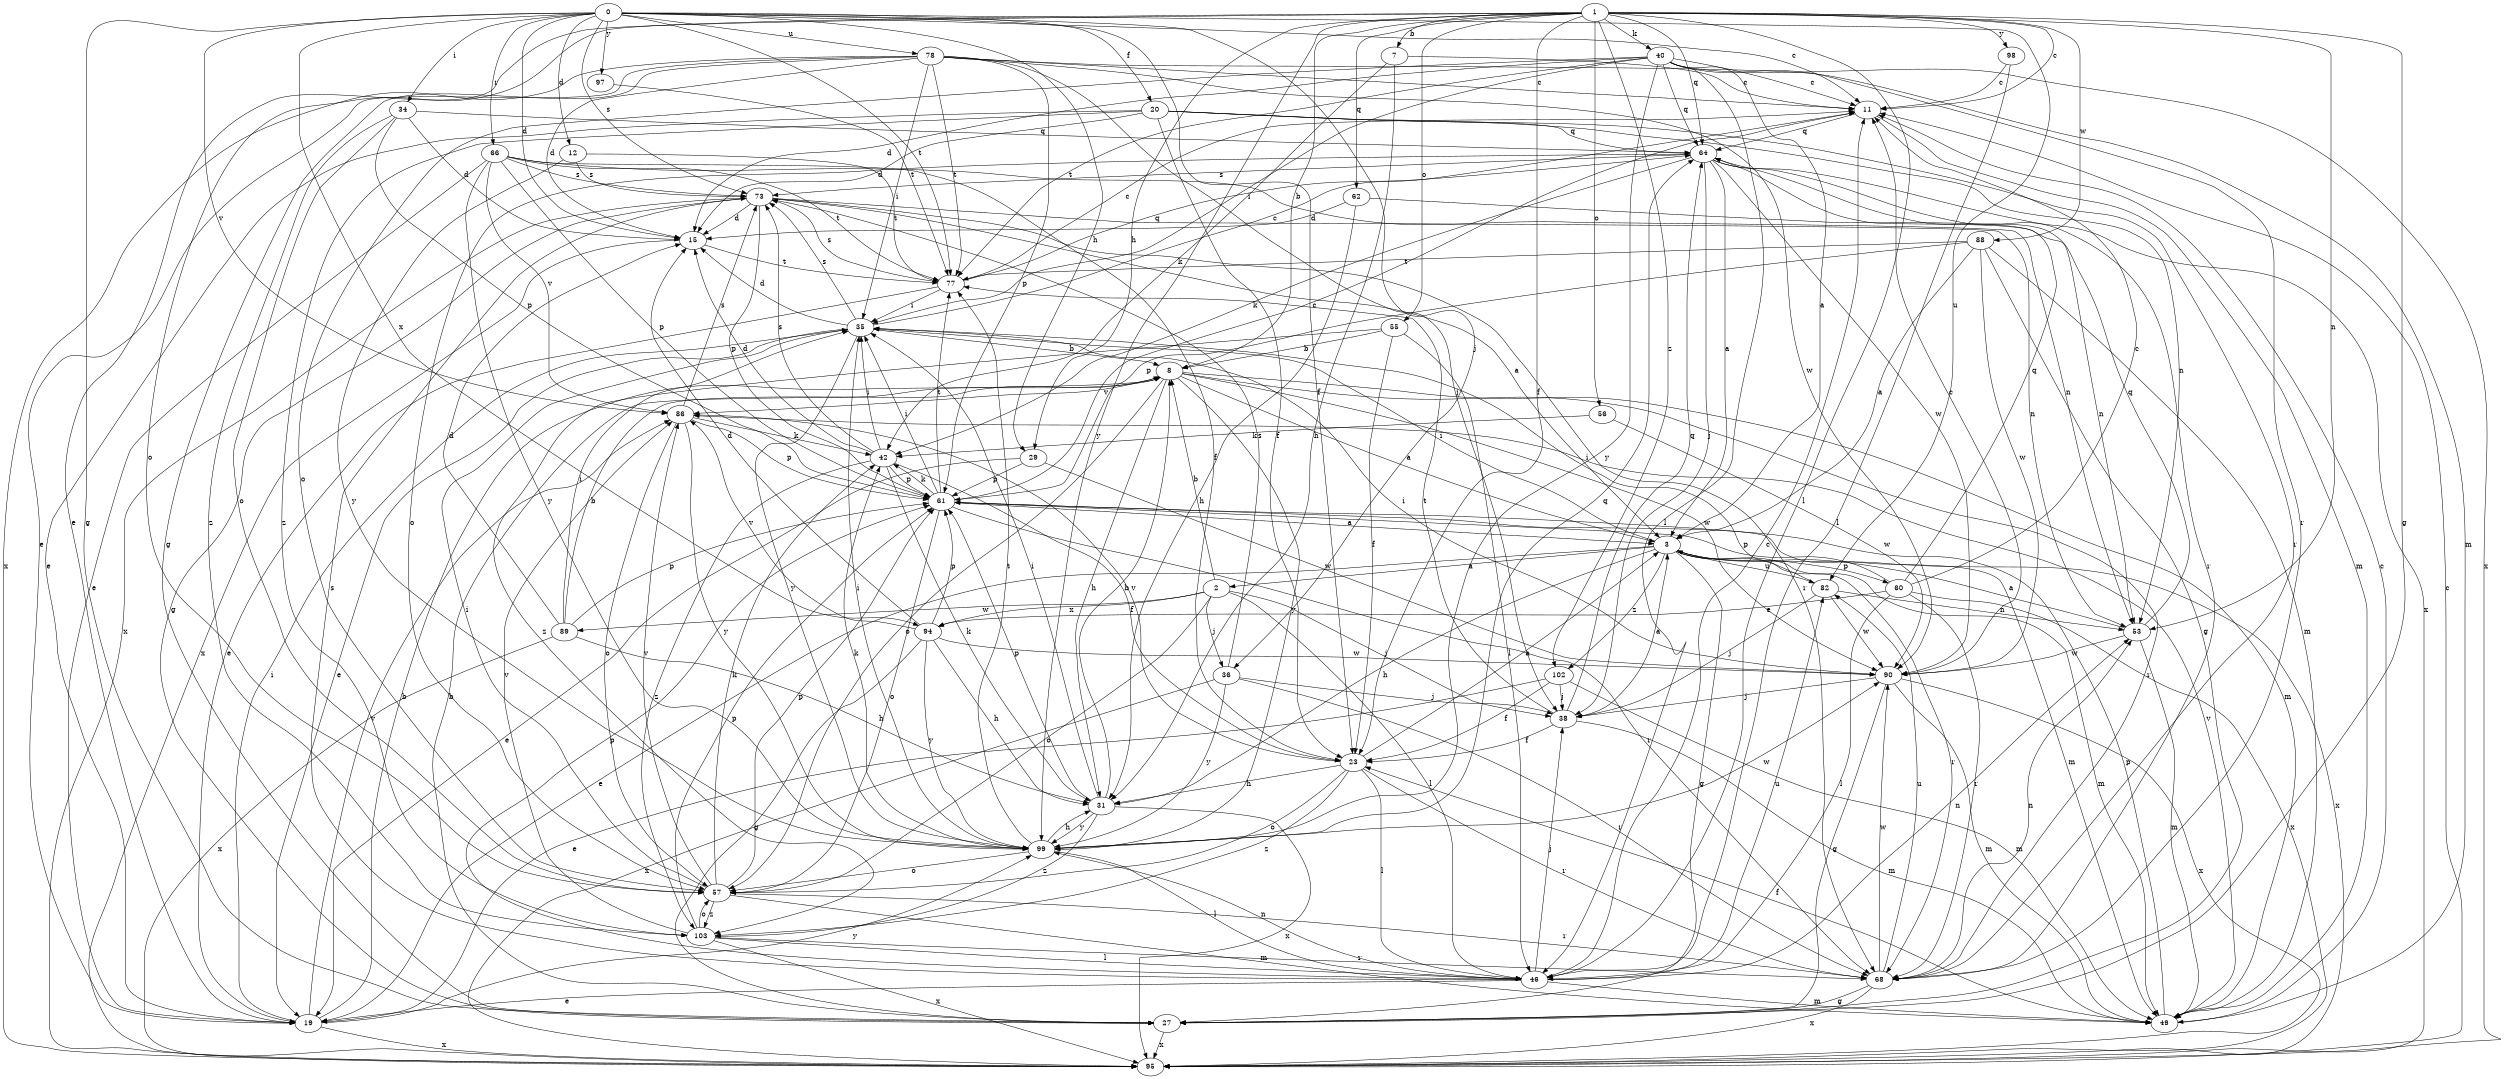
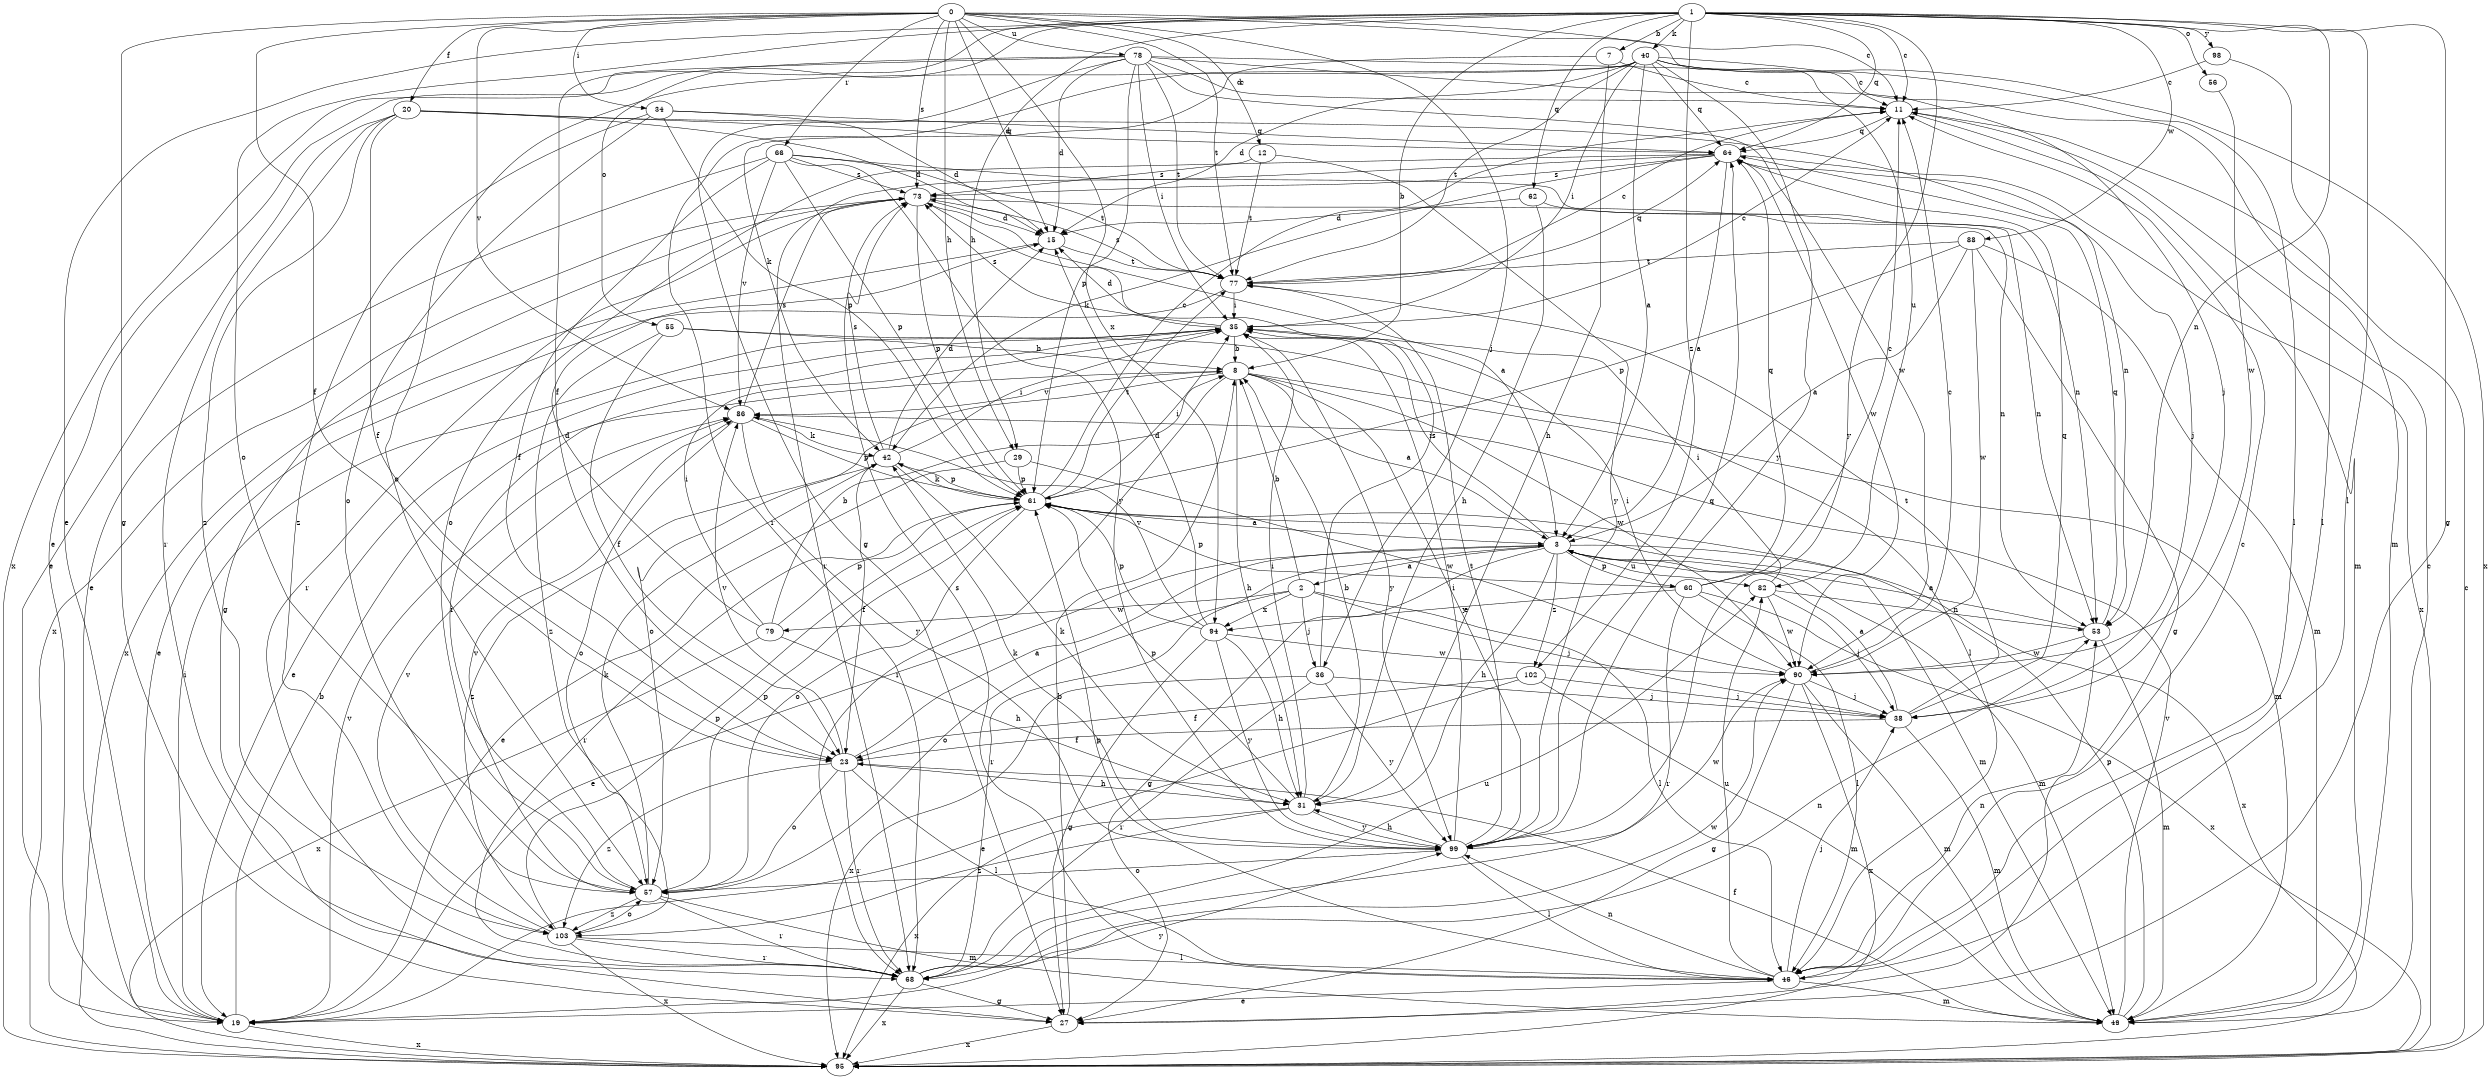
(600, 83) -> none
(1245, 433) -> none
(564, 632) -> (770, 632)
